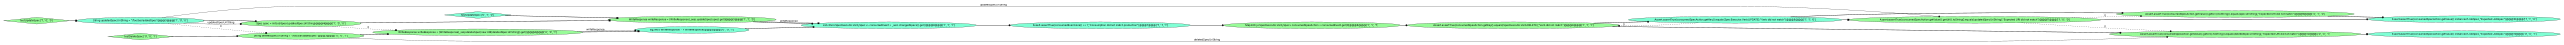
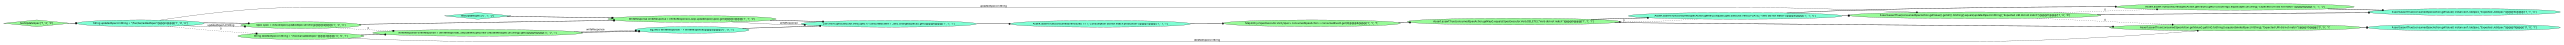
(141, 37) -> none
